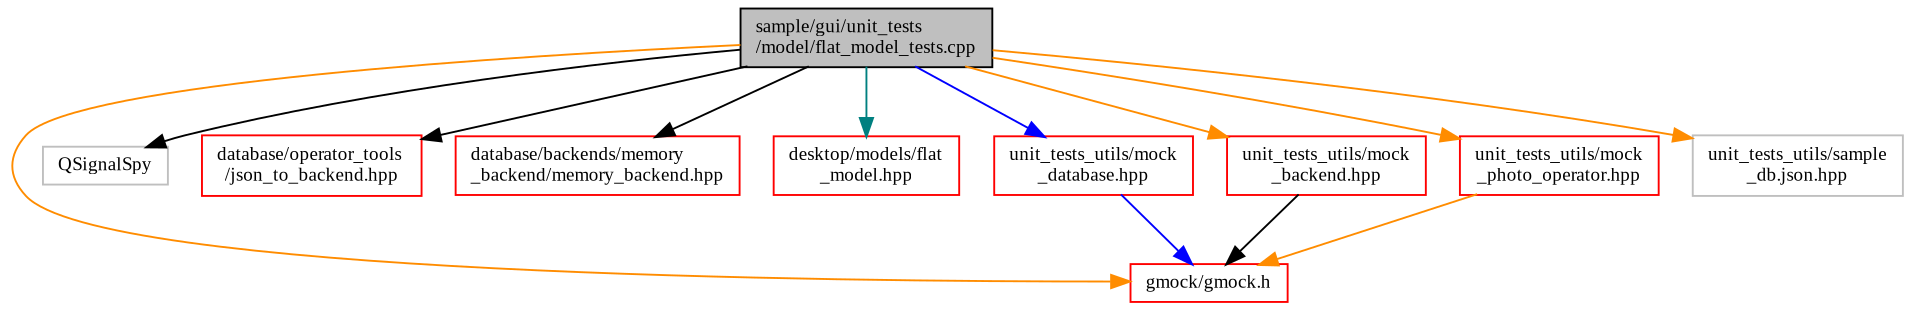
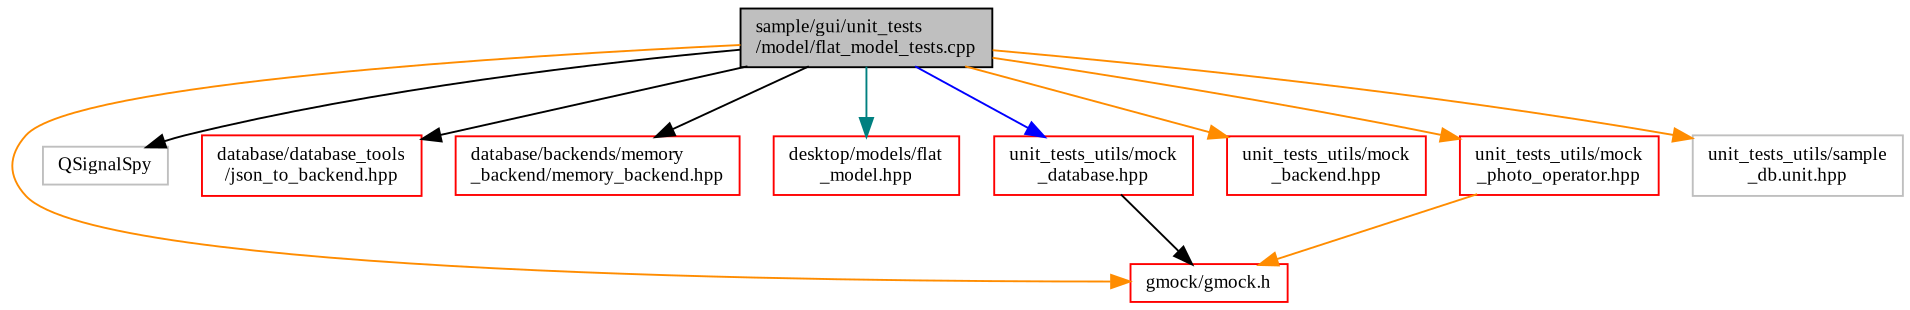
(312, 166) -> (312, 166)
(1798, 166) -> (1798, 166)
(1150, 223) -> (1150, 223)
(1269, 223) -> none
